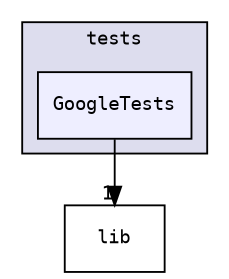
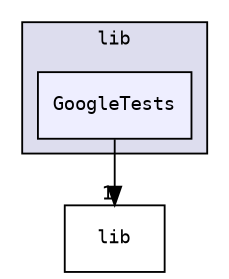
(115, 40) -> (115, 40)
